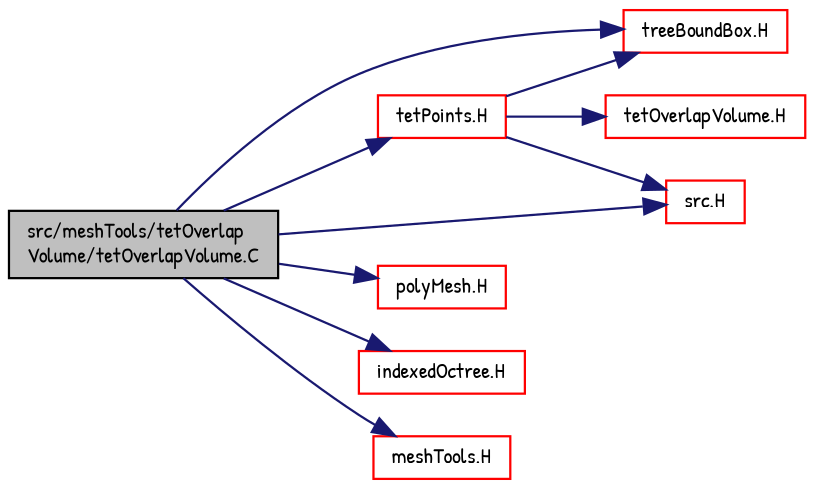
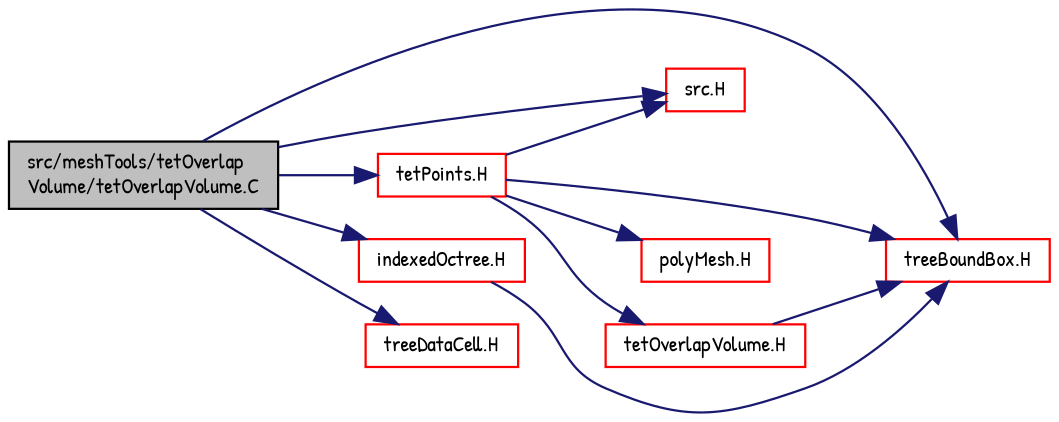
(317, 269) -> (562, 214)
none -> (826, 307)
none -> (704, 412)
(442, 458) -> (442, 346)
